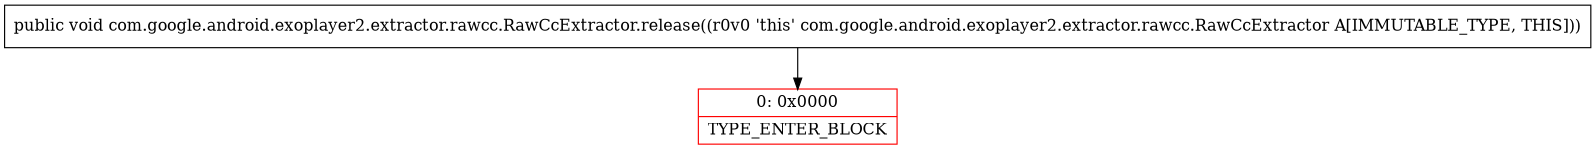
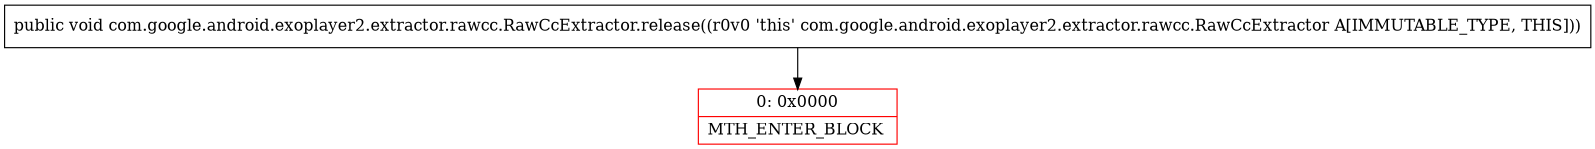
(798, 130) -> (796, 130)
